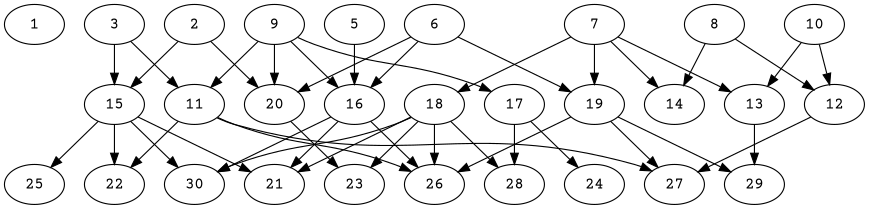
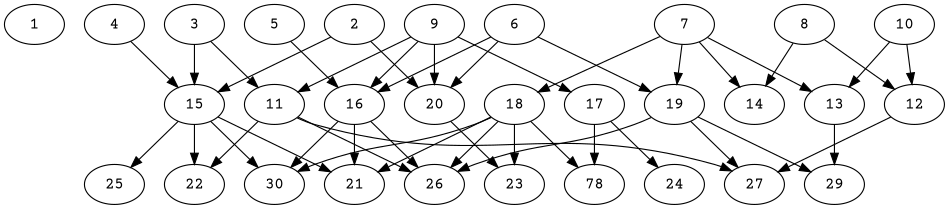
none -> (114, 24)
(514, 184) -> (594, 184)
